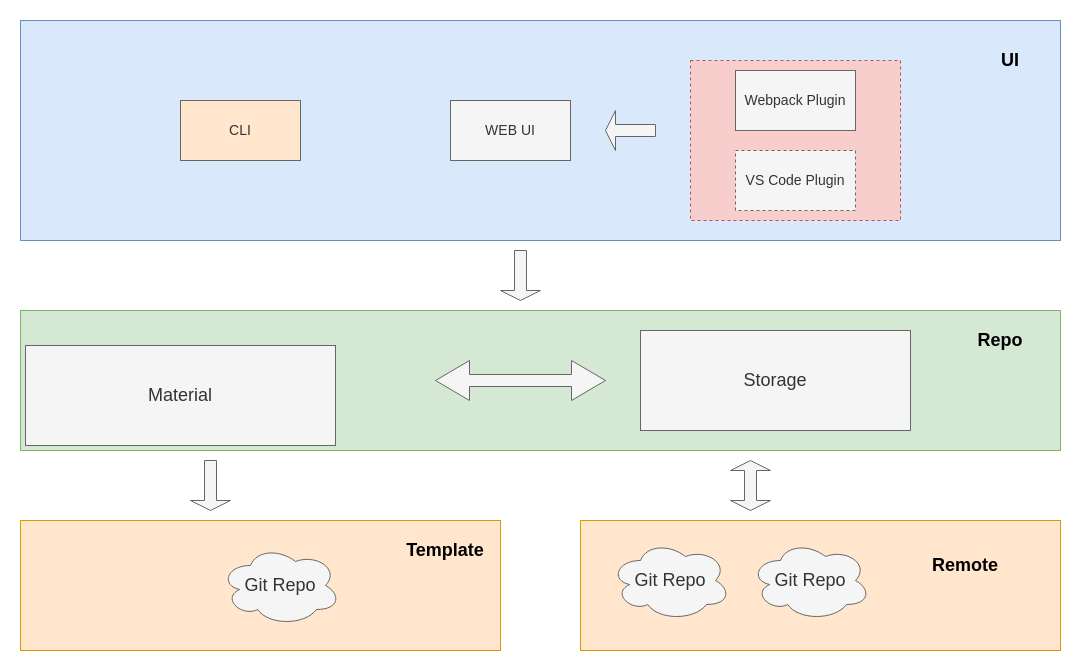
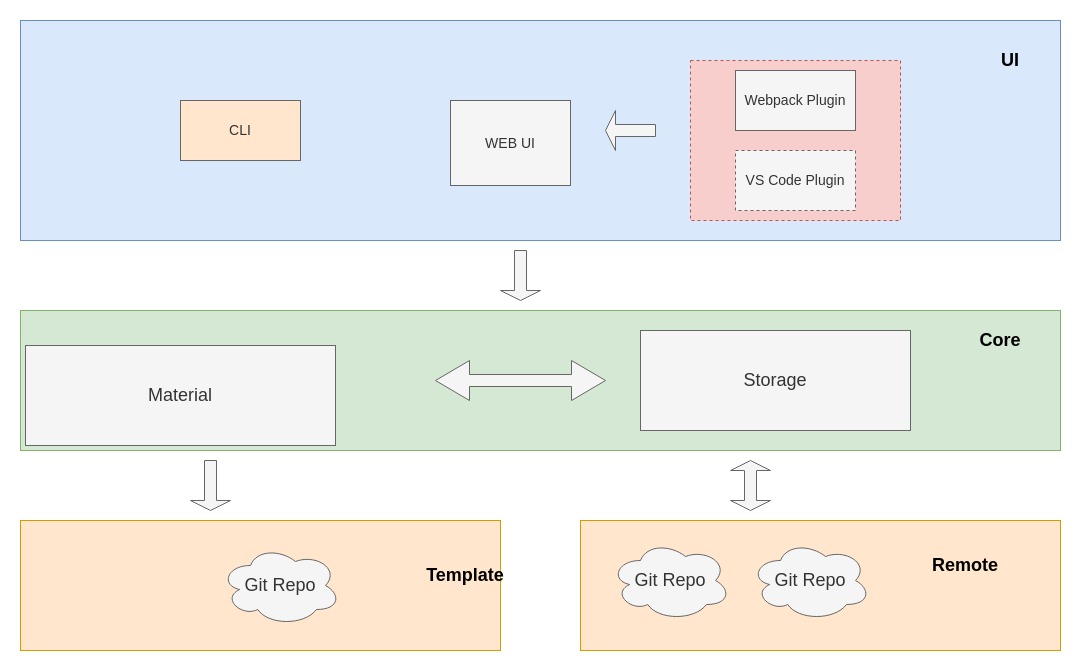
(511, 131) -> (511, 143)
(1001, 341) -> (1001, 341)
(446, 551) -> (466, 576)
